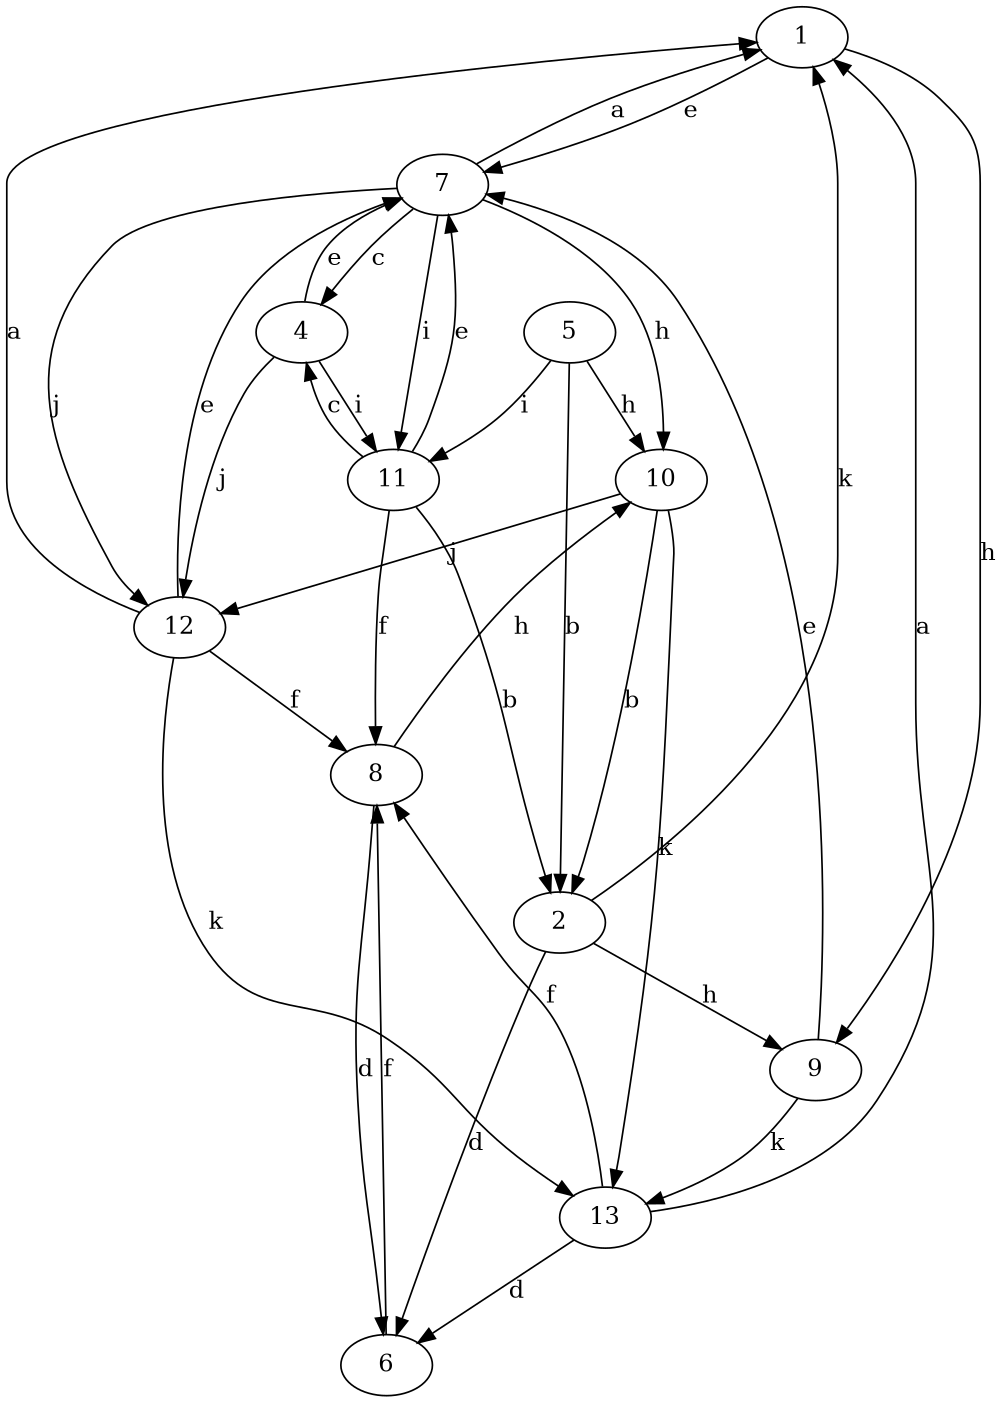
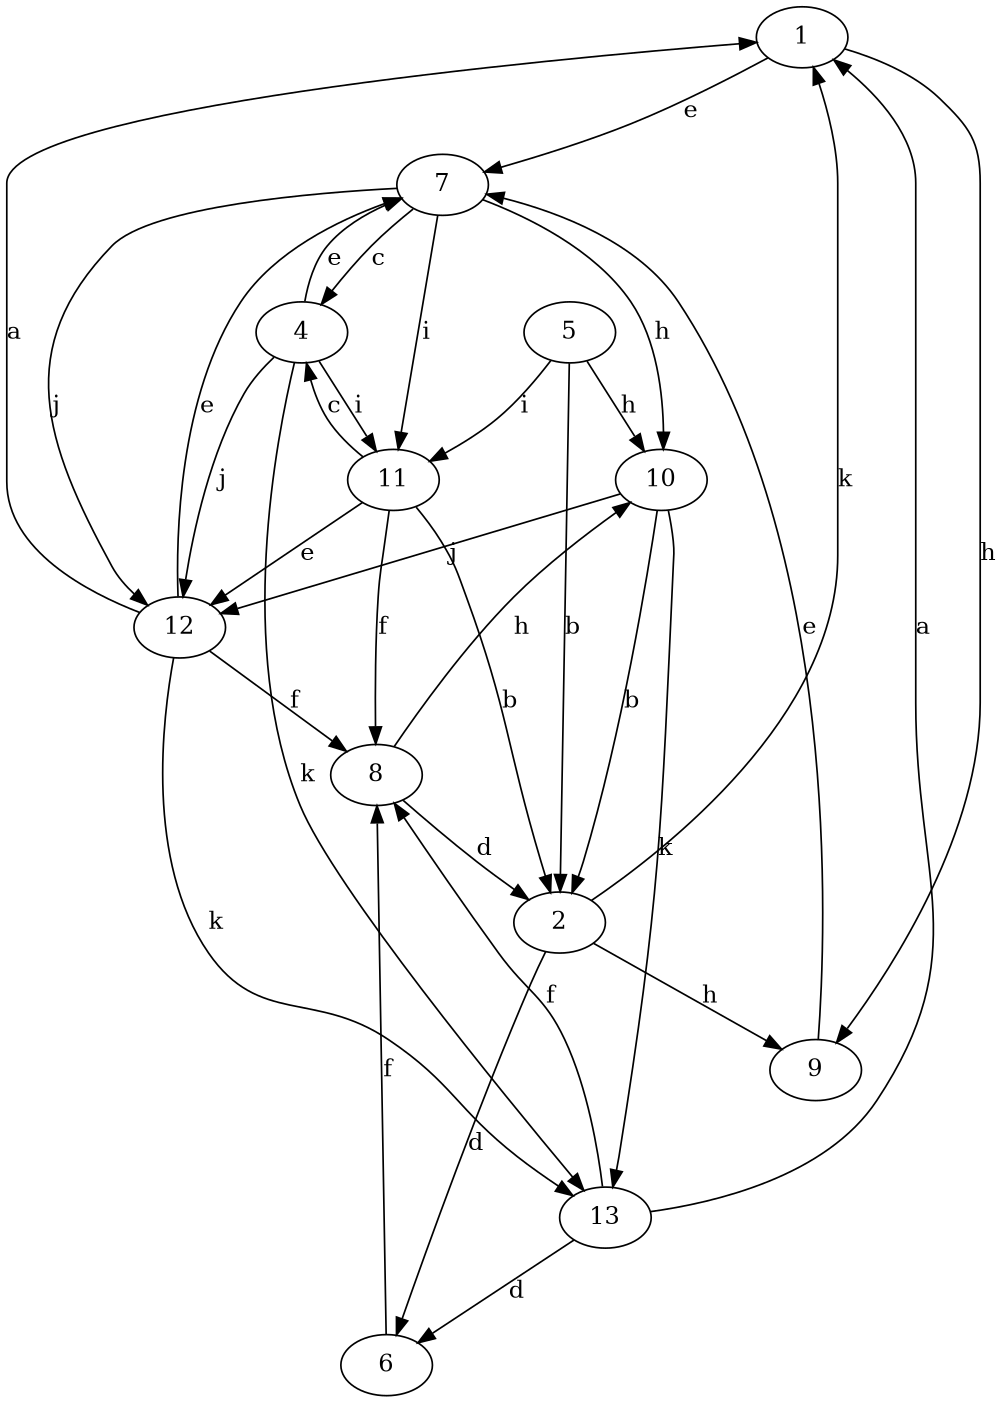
(606, 100) -> none
(451, 345) -> (294, 549)
(356, 1062) -> (458, 846)
(739, 1159) -> (303, 811)
